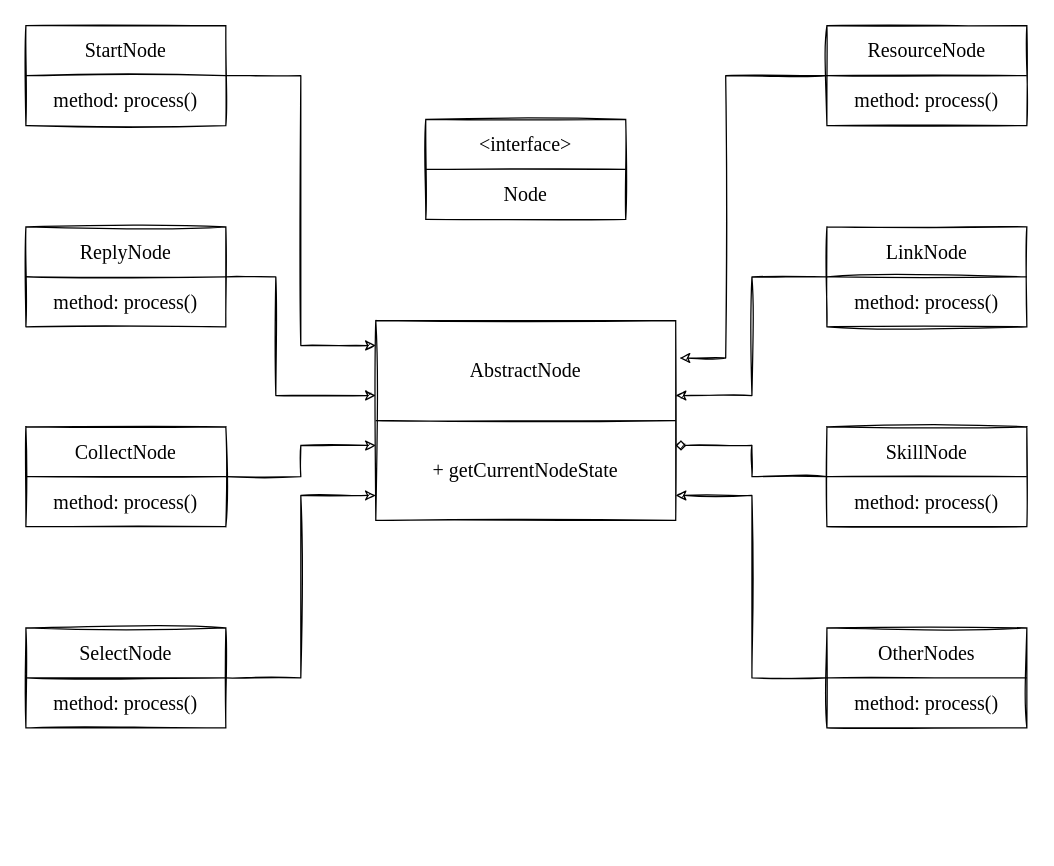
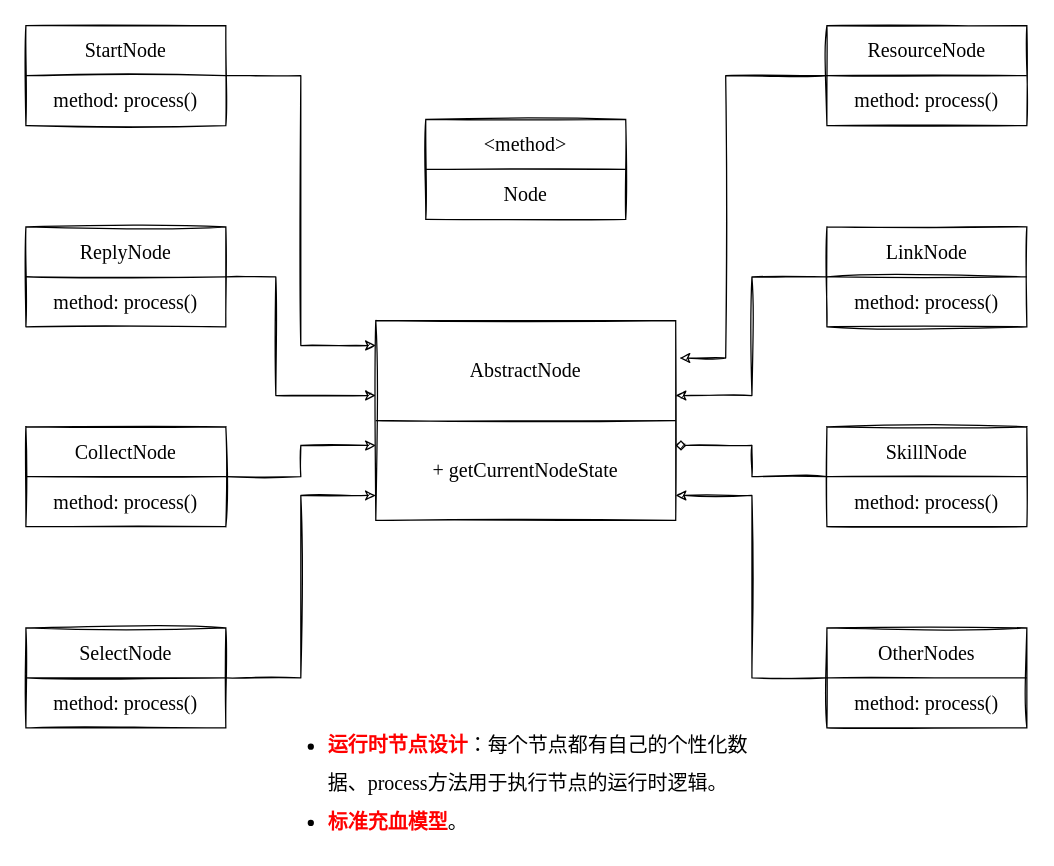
(526, 144) -> (526, 144)
none -> (526, 784)
